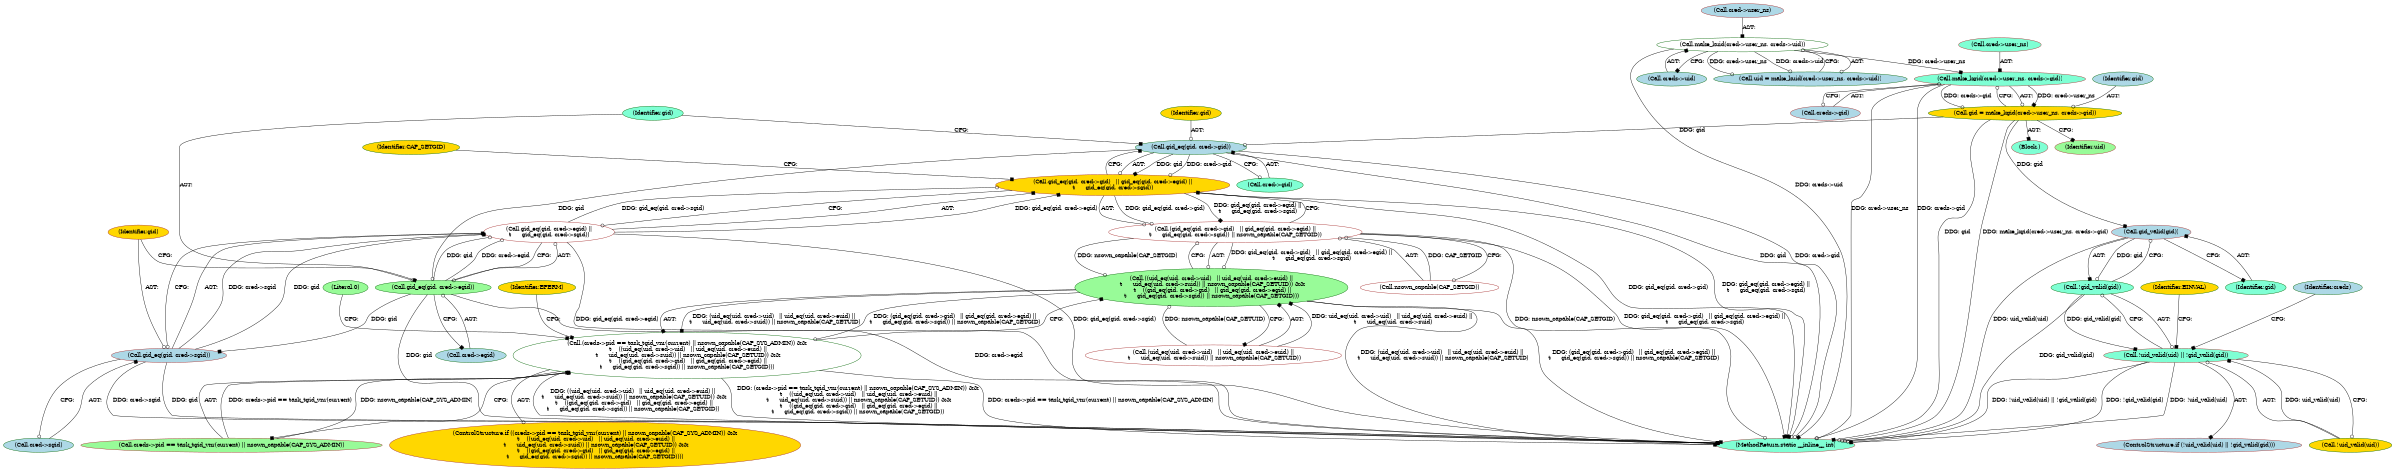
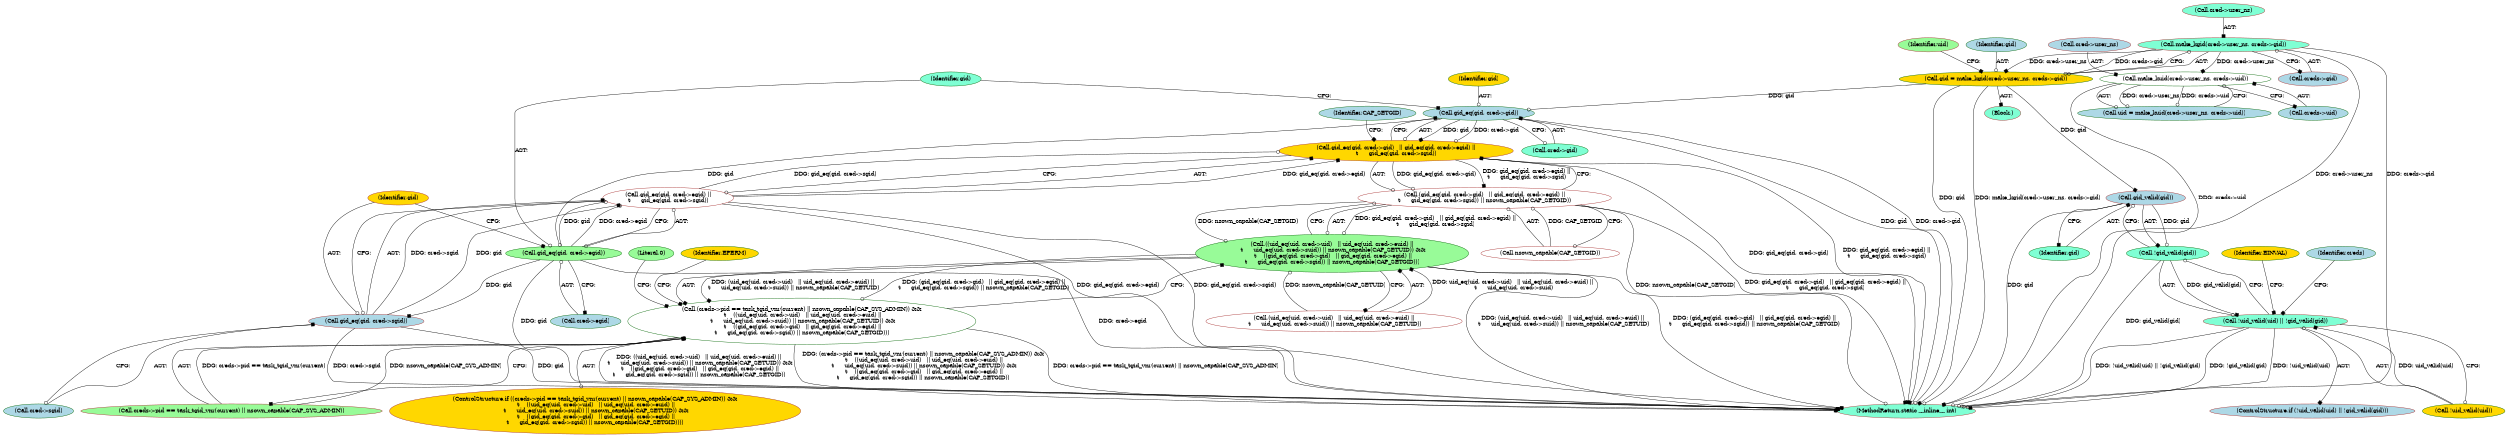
(1876, 60) -> (2214, 62)
(1849, 91) -> (2276, 59)
(2054, 130) -> (1960, 61)
(411, 147) -> (1367, 113)
(2021, 319) -> (2020, 285)
